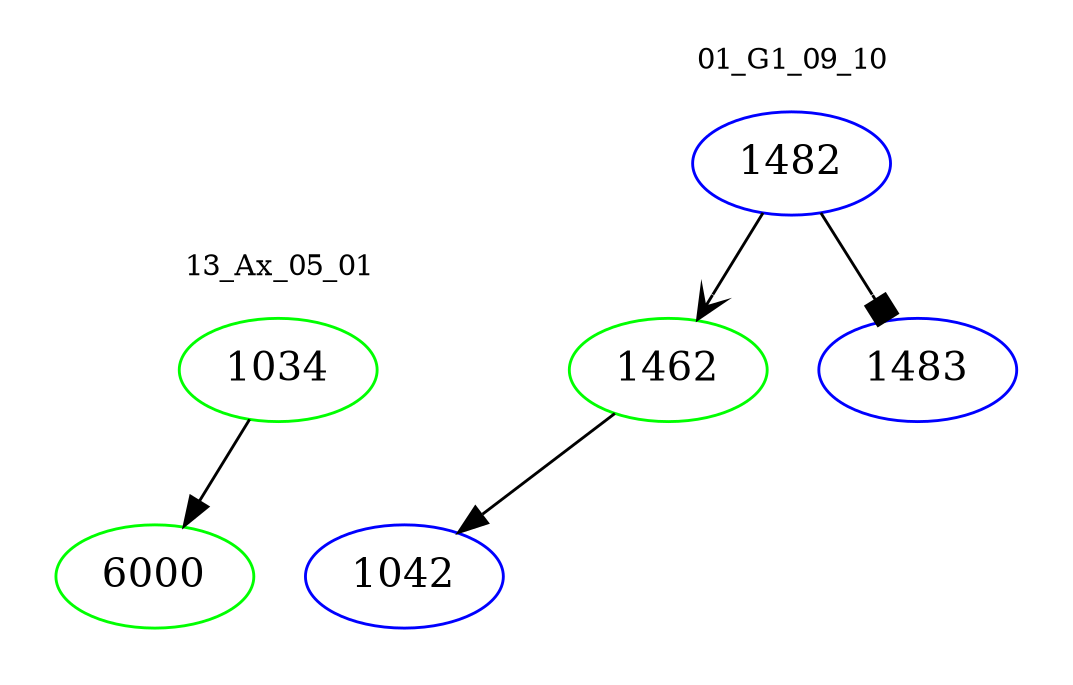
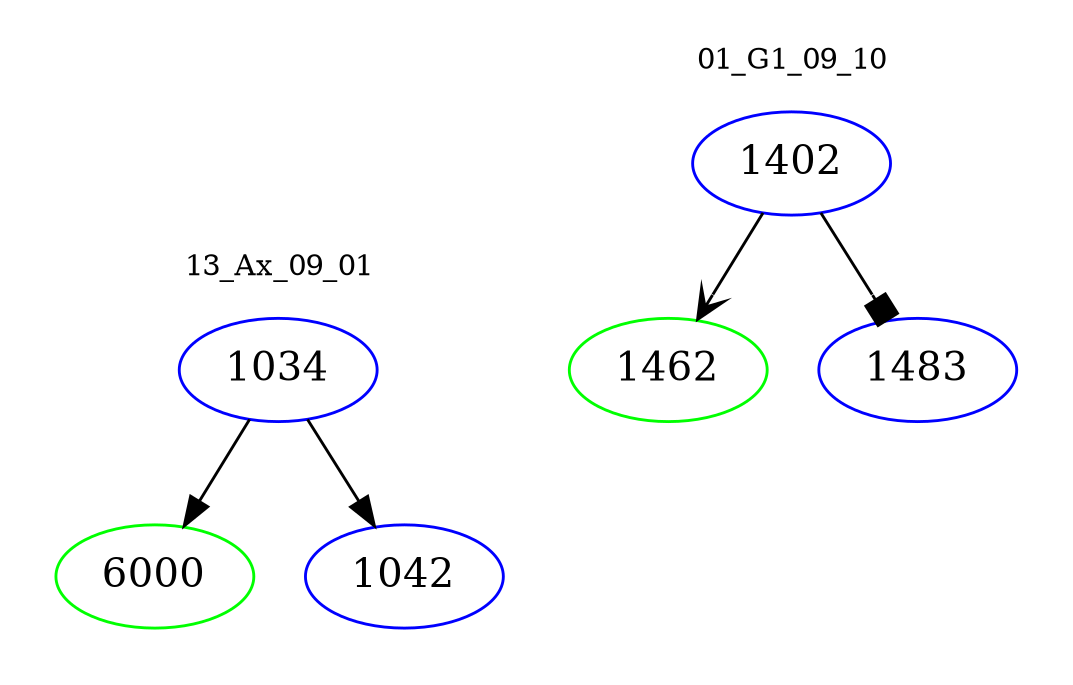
(792, 163) -> (792, 163)
(280, 268) -> (280, 268)
(278, 370) -> (278, 370)
(549, 464) -> (333, 460)
